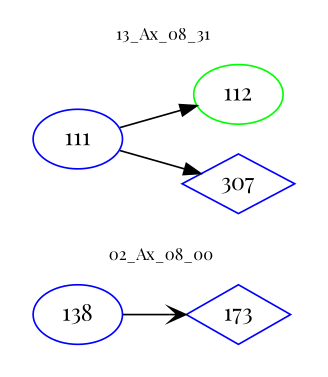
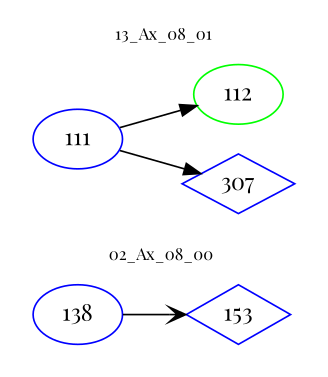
(164, 36) -> (164, 36)
(238, 315) -> (238, 315)
